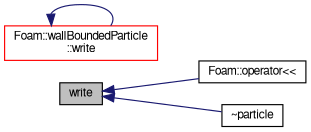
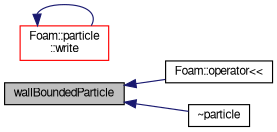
(81, 43) -> (64, 43)
(81, 94) -> (64, 94)
